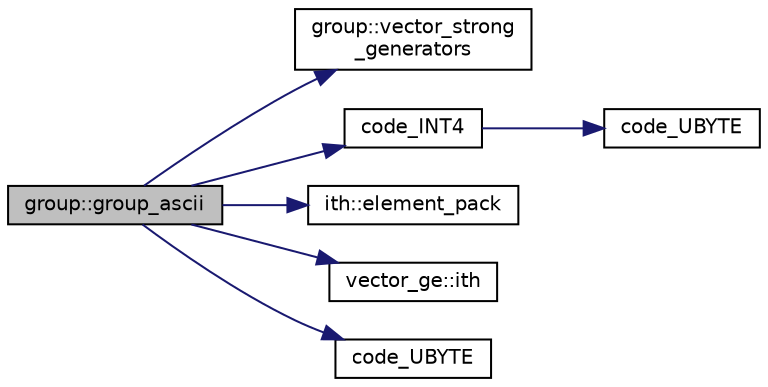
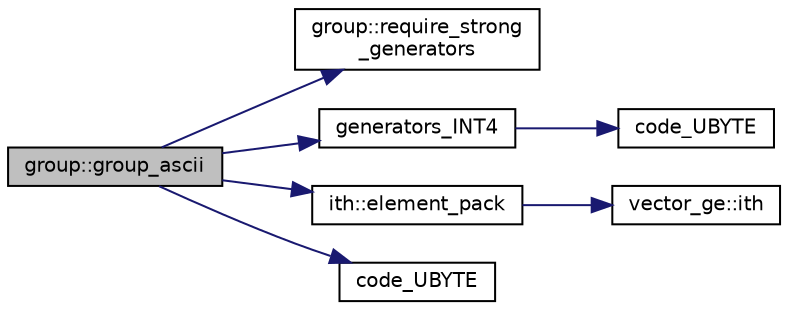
(413, 39) -> (417, 39)
(413, 128) -> (417, 128)
(254, 241) -> (557, 205)
